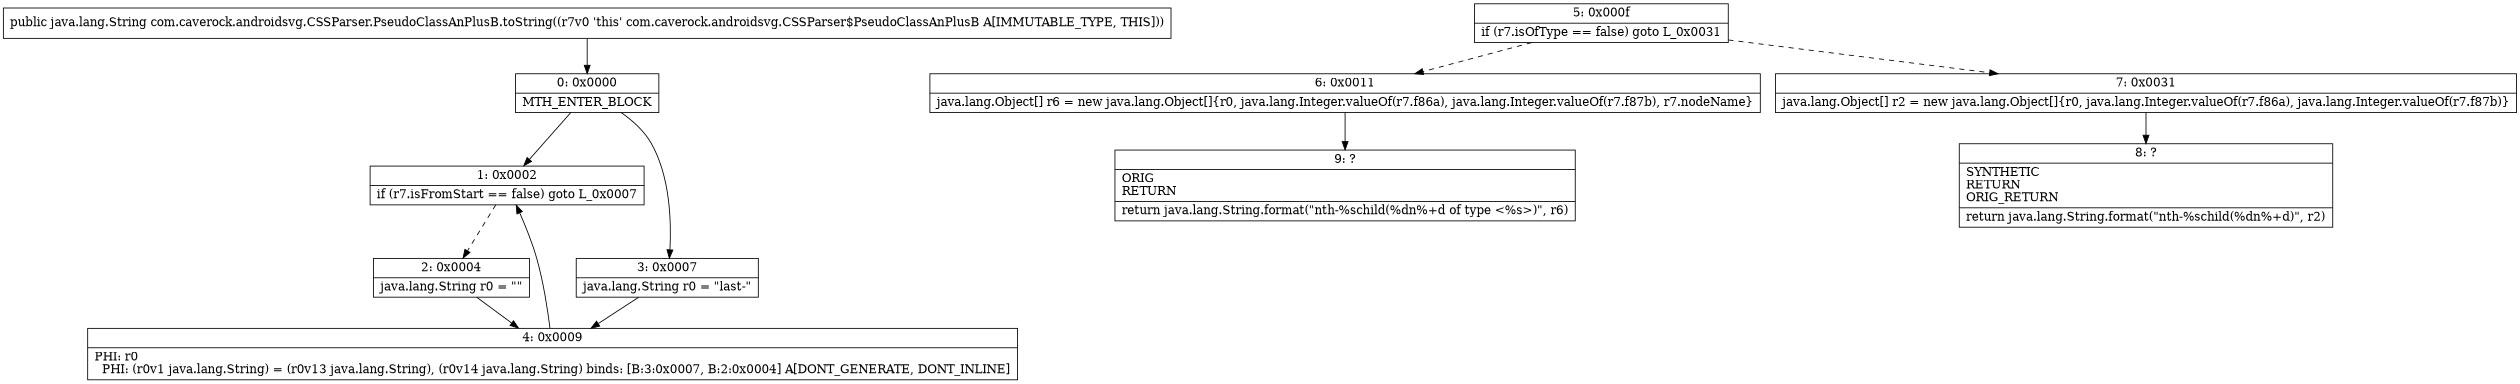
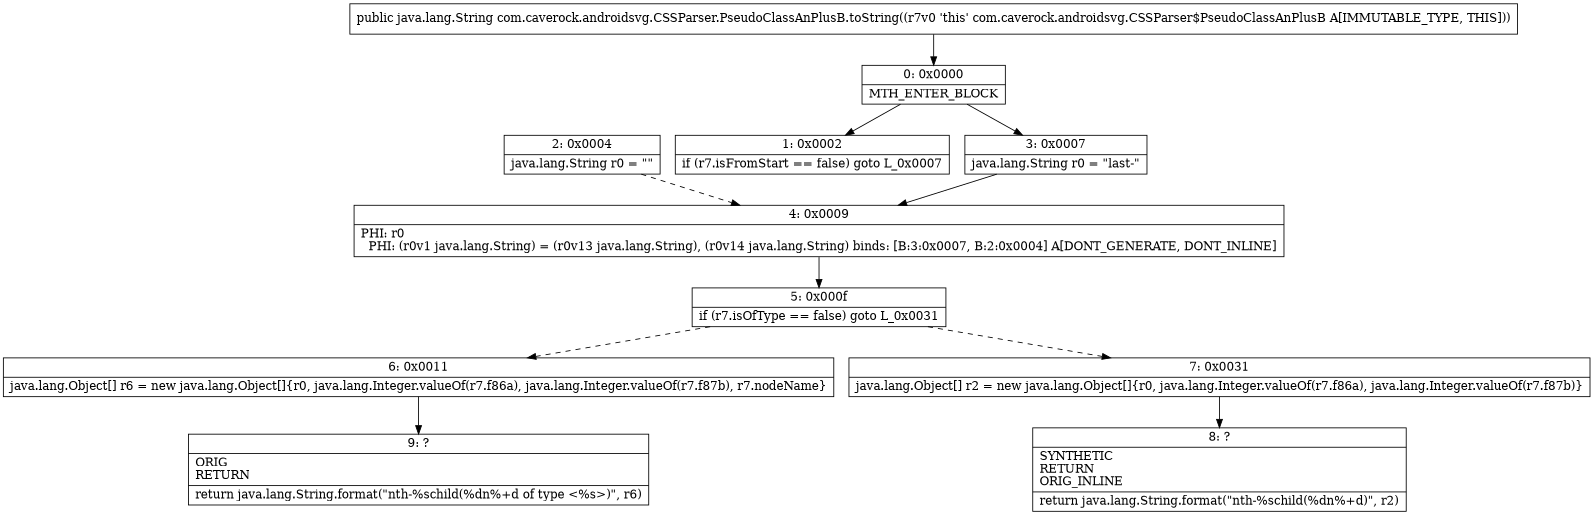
(2012, 198) -> (1082, 482)
(482, 228) -> none
(540, 269) -> (819, 268)
(494, 310) -> (686, 188)
